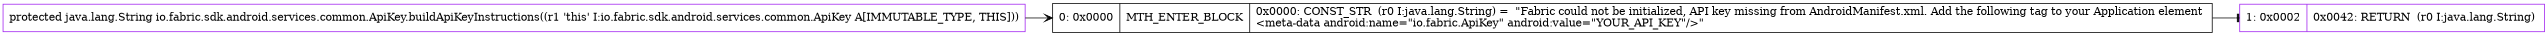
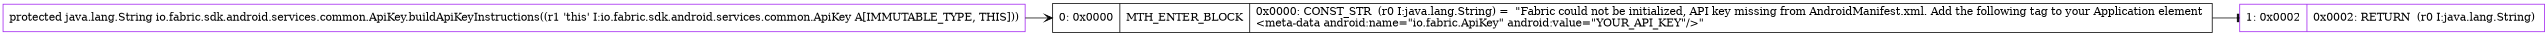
(2426, 18) -> (2426, 18)
